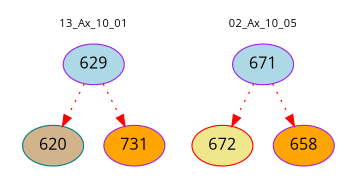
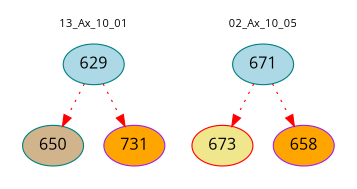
(94, 64) -> (94, 64)
(263, 64) -> (263, 64)
(53, 146) -> (53, 146)
(222, 146) -> (222, 146)
